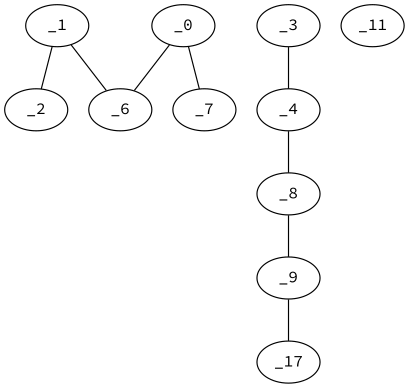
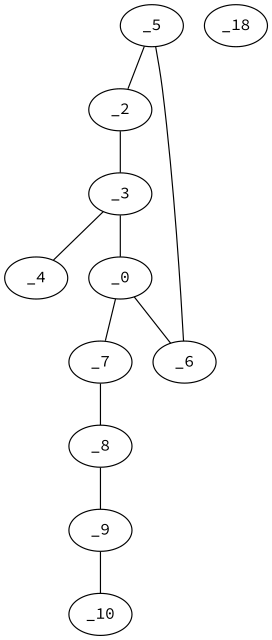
(57, 26) -> (152, 26)
(373, 26) -> (236, 26)
none -> (120, 152)
(289, 152) -> (100, 404)
none -> (120, 236)
(289, 362) -> (100, 614)
